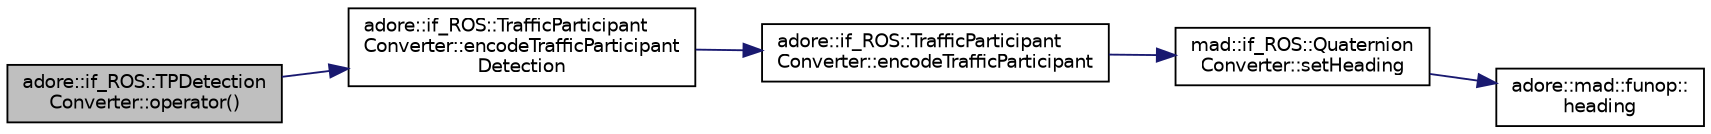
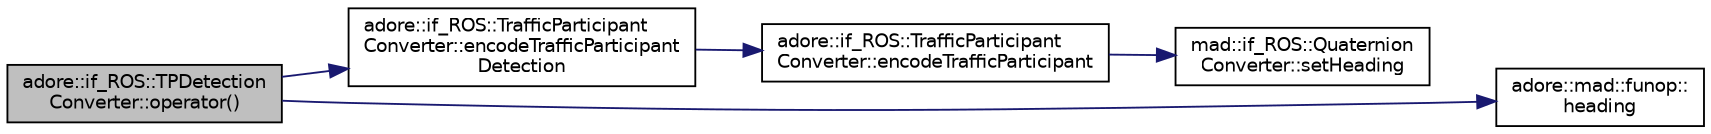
(1454, 77) -> (880, 110)
